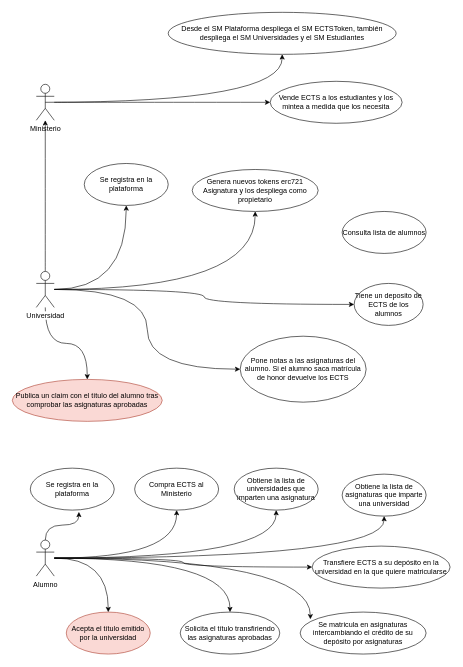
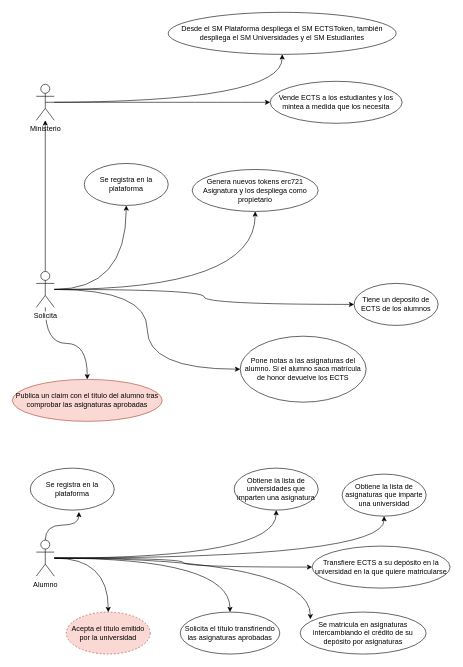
(384, 233) -> none
(389, 305) -> (396, 305)
(46, 316) -> (46, 316)
(177, 489) -> none
(150, 546) -> none
(108, 633) -> (108, 633)
